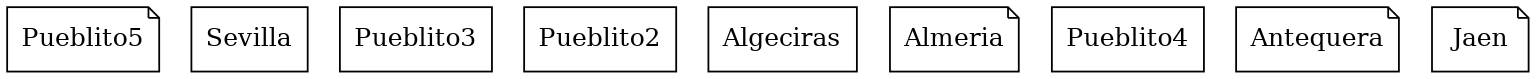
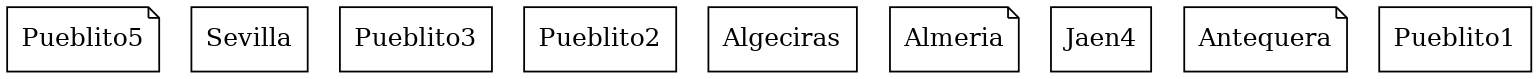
(1128, 39) -> (1101, 39)
none -> (1455, 39)
(1480, 39) -> none
